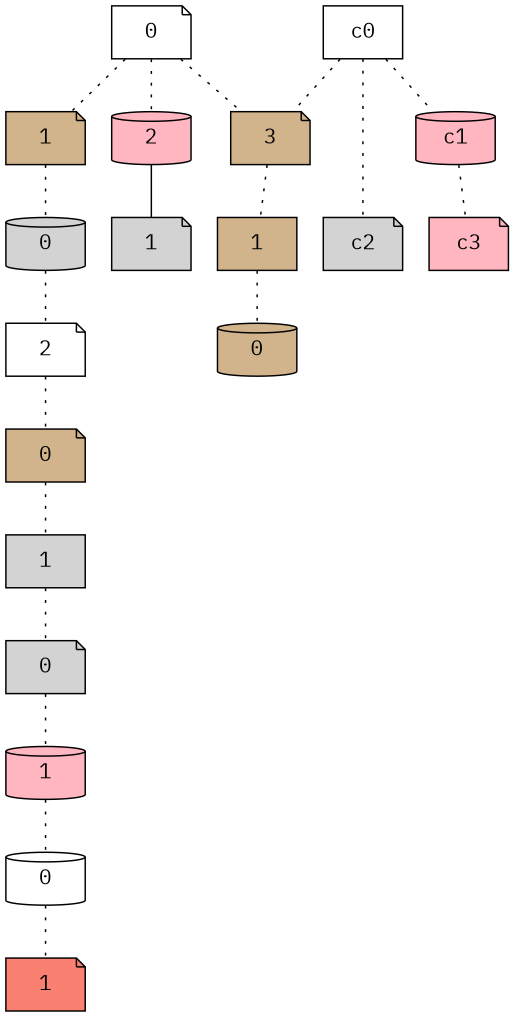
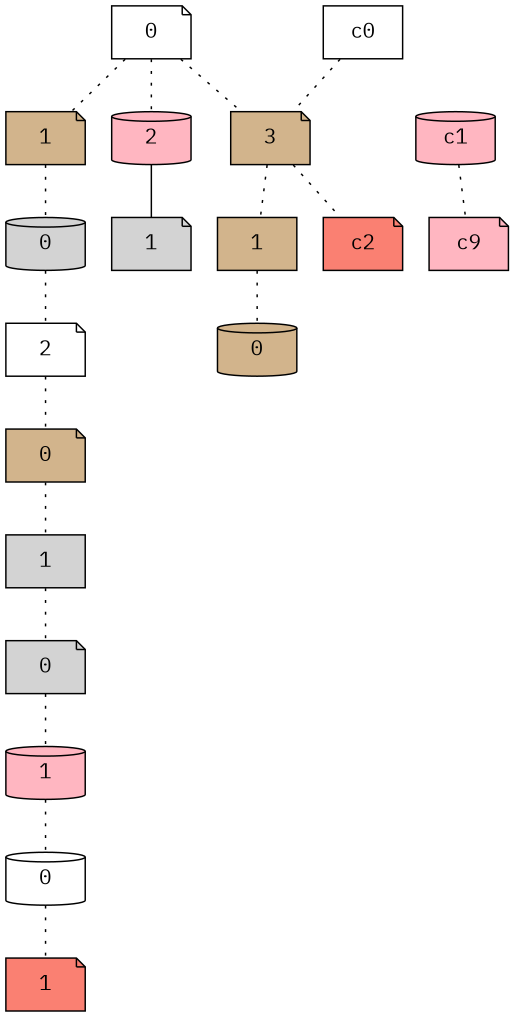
(409, 85) -> none
(363, 138) -> (317, 191)
(363, 244) -> (363, 244)
(469, 244) -> (469, 244)
